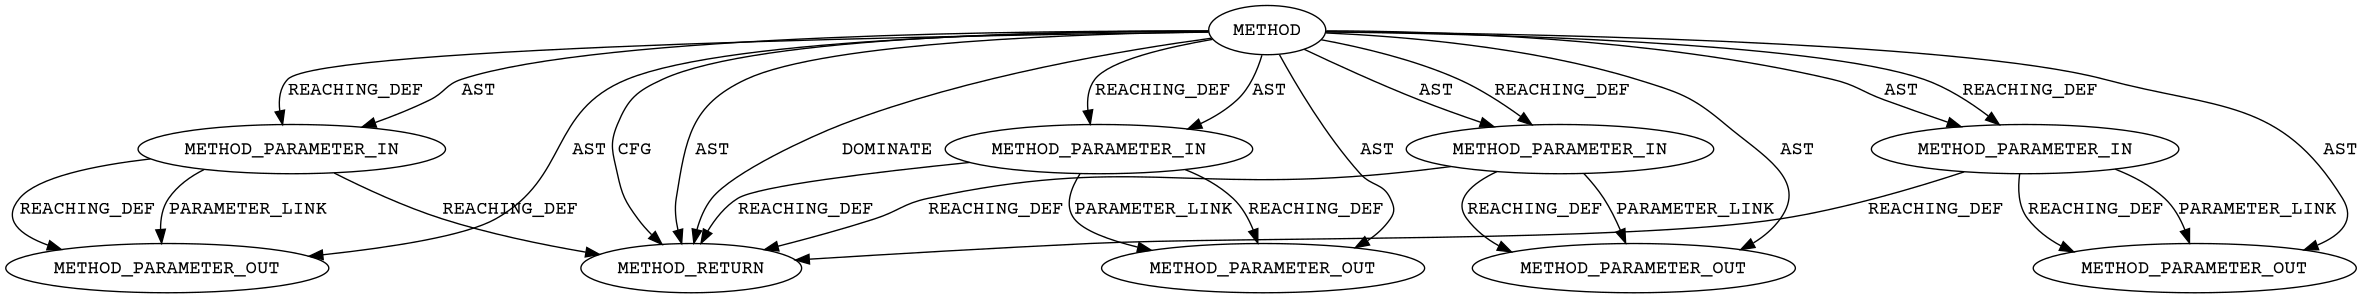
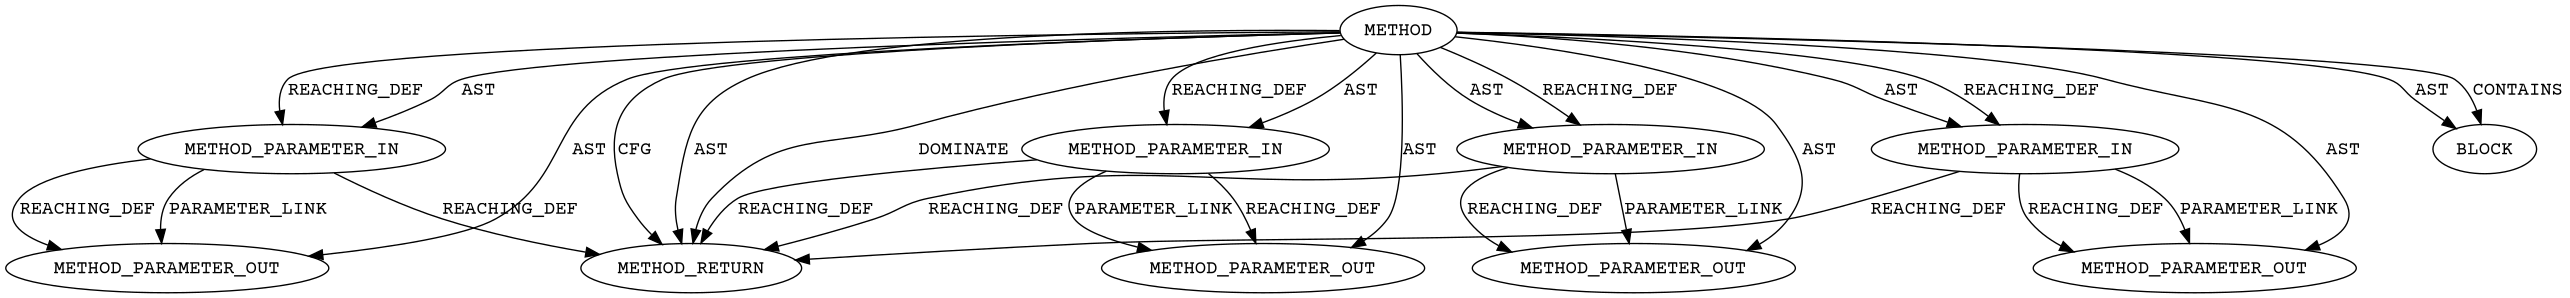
none -> (2485, 149)
